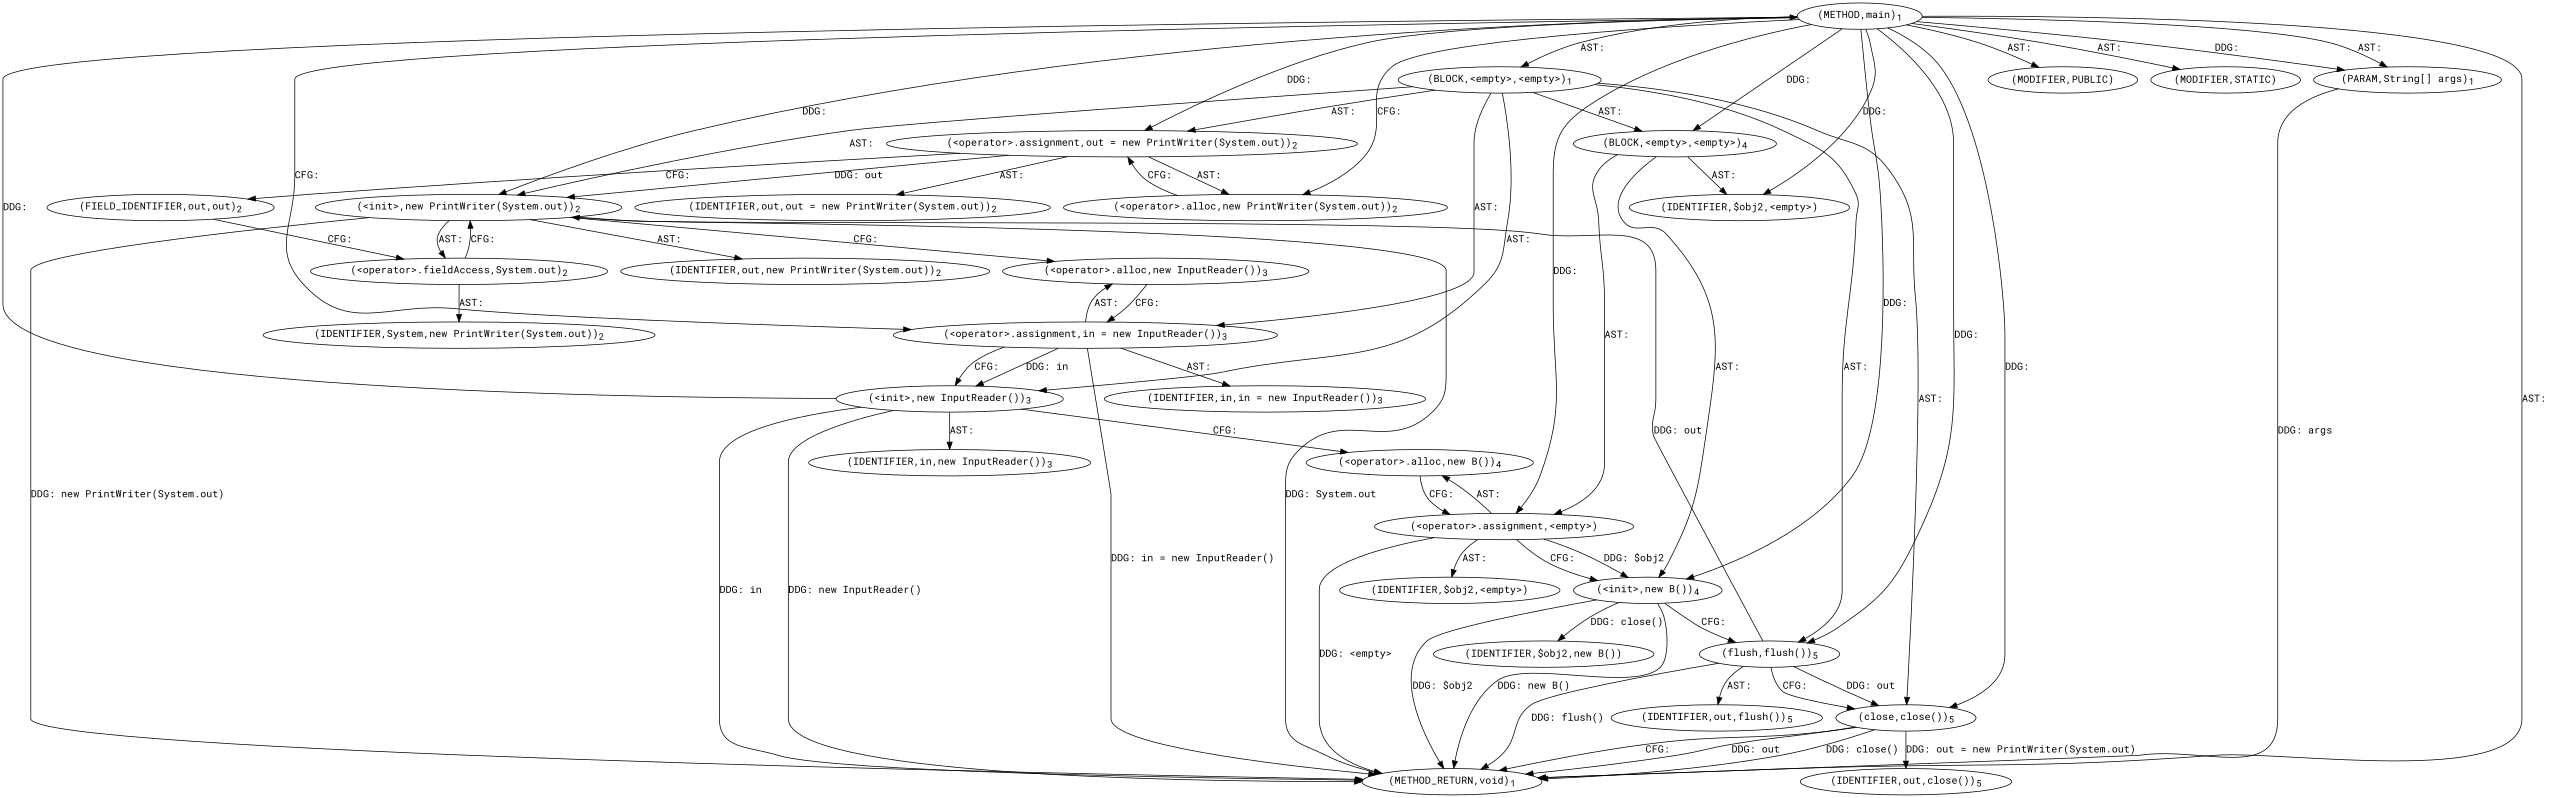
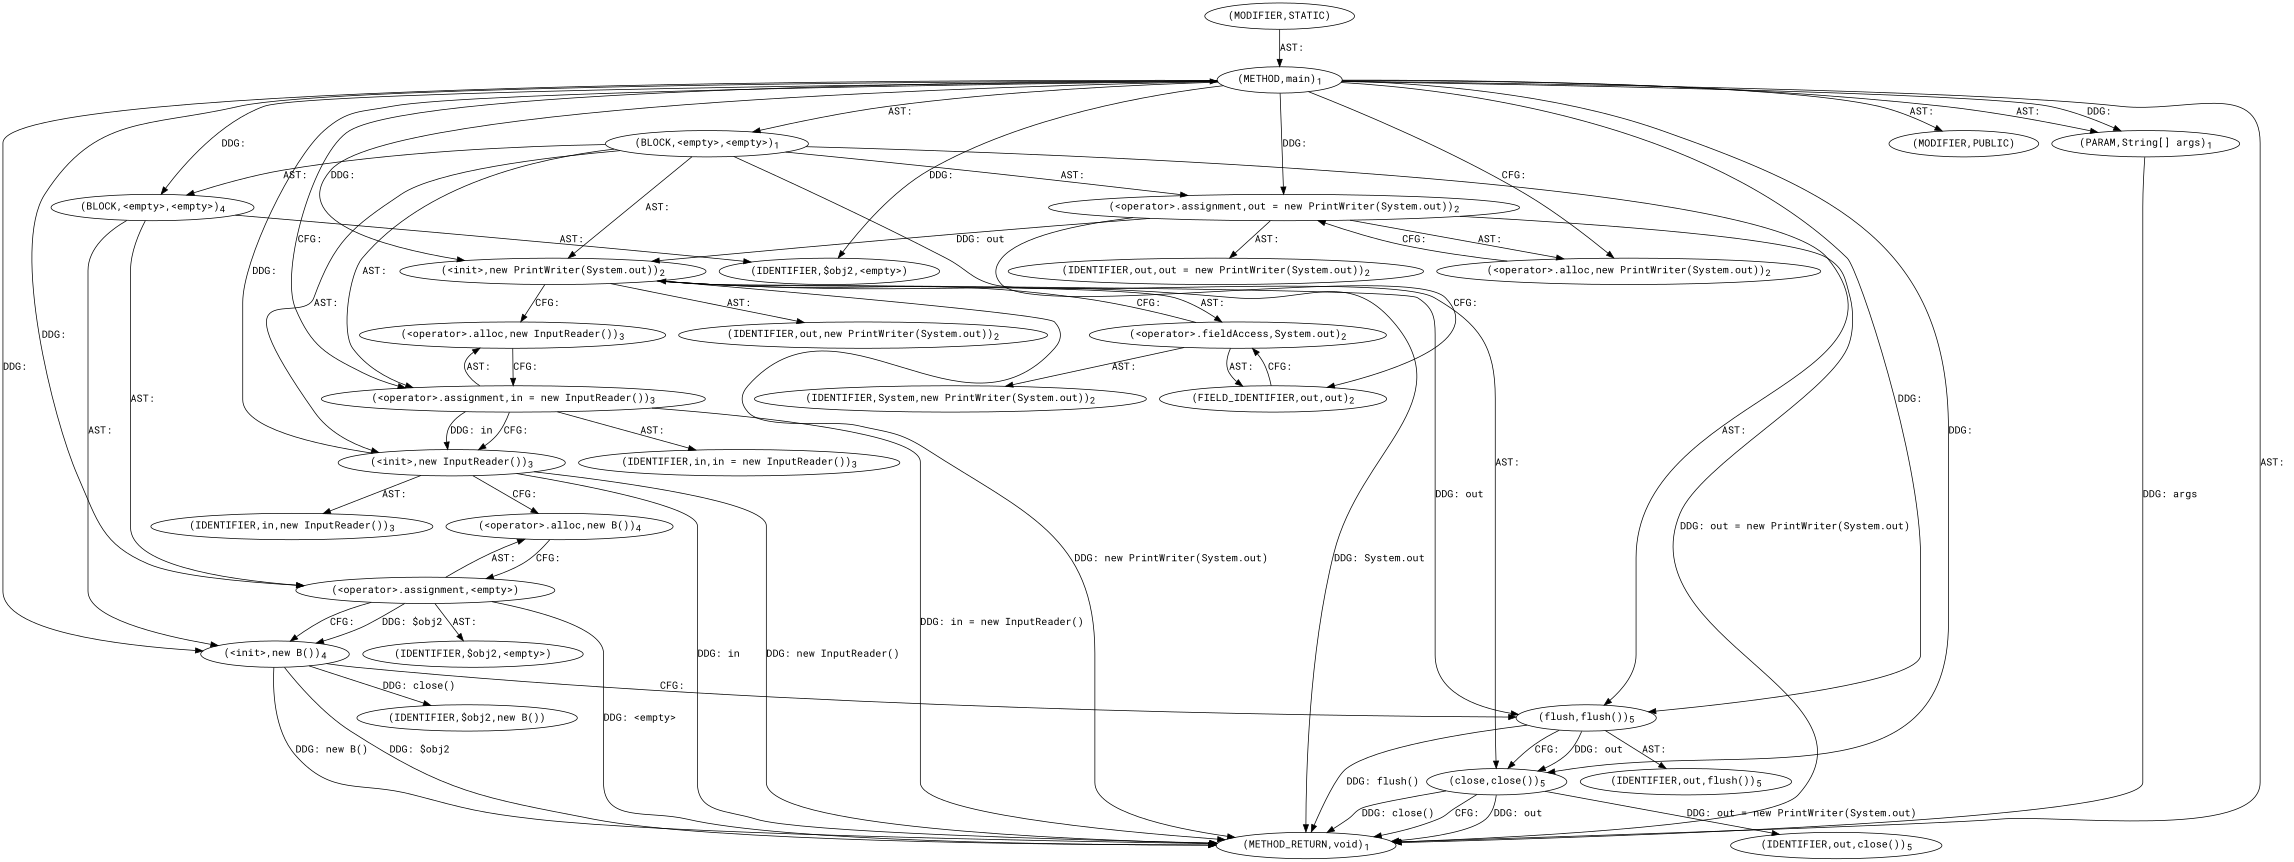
(2043, 43) -> (1280, 44)
(1327, 225) -> (1363, 293)
none -> (1227, 366)
none -> (1678, 531)
